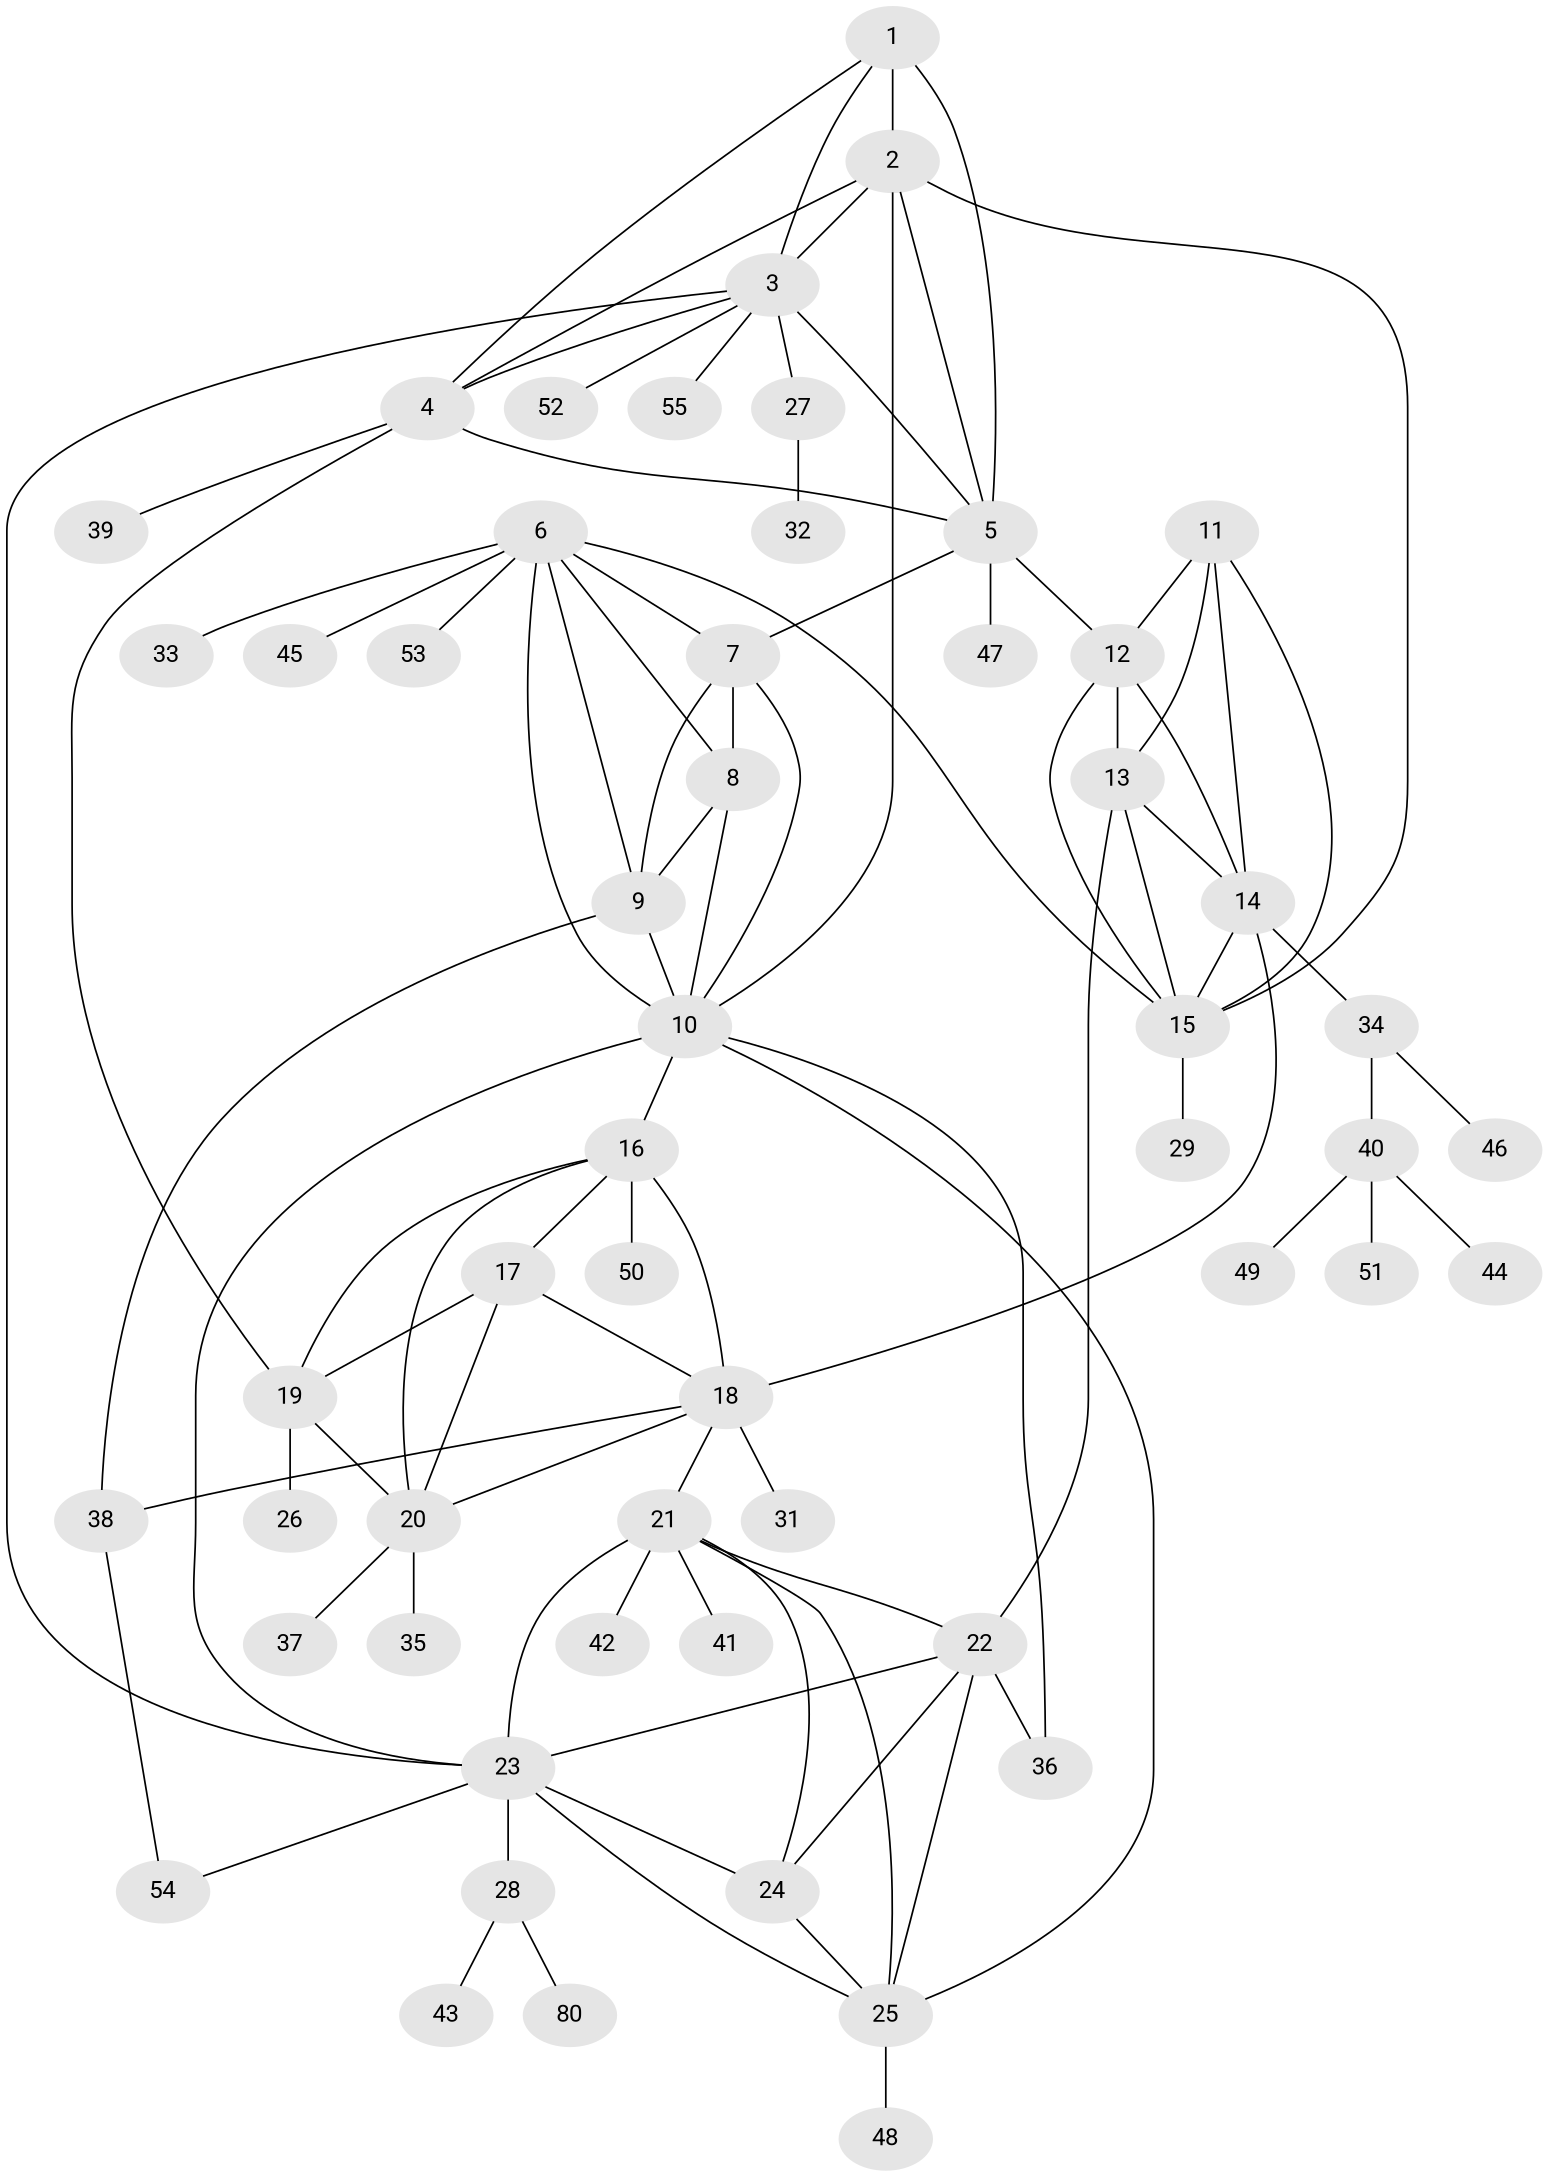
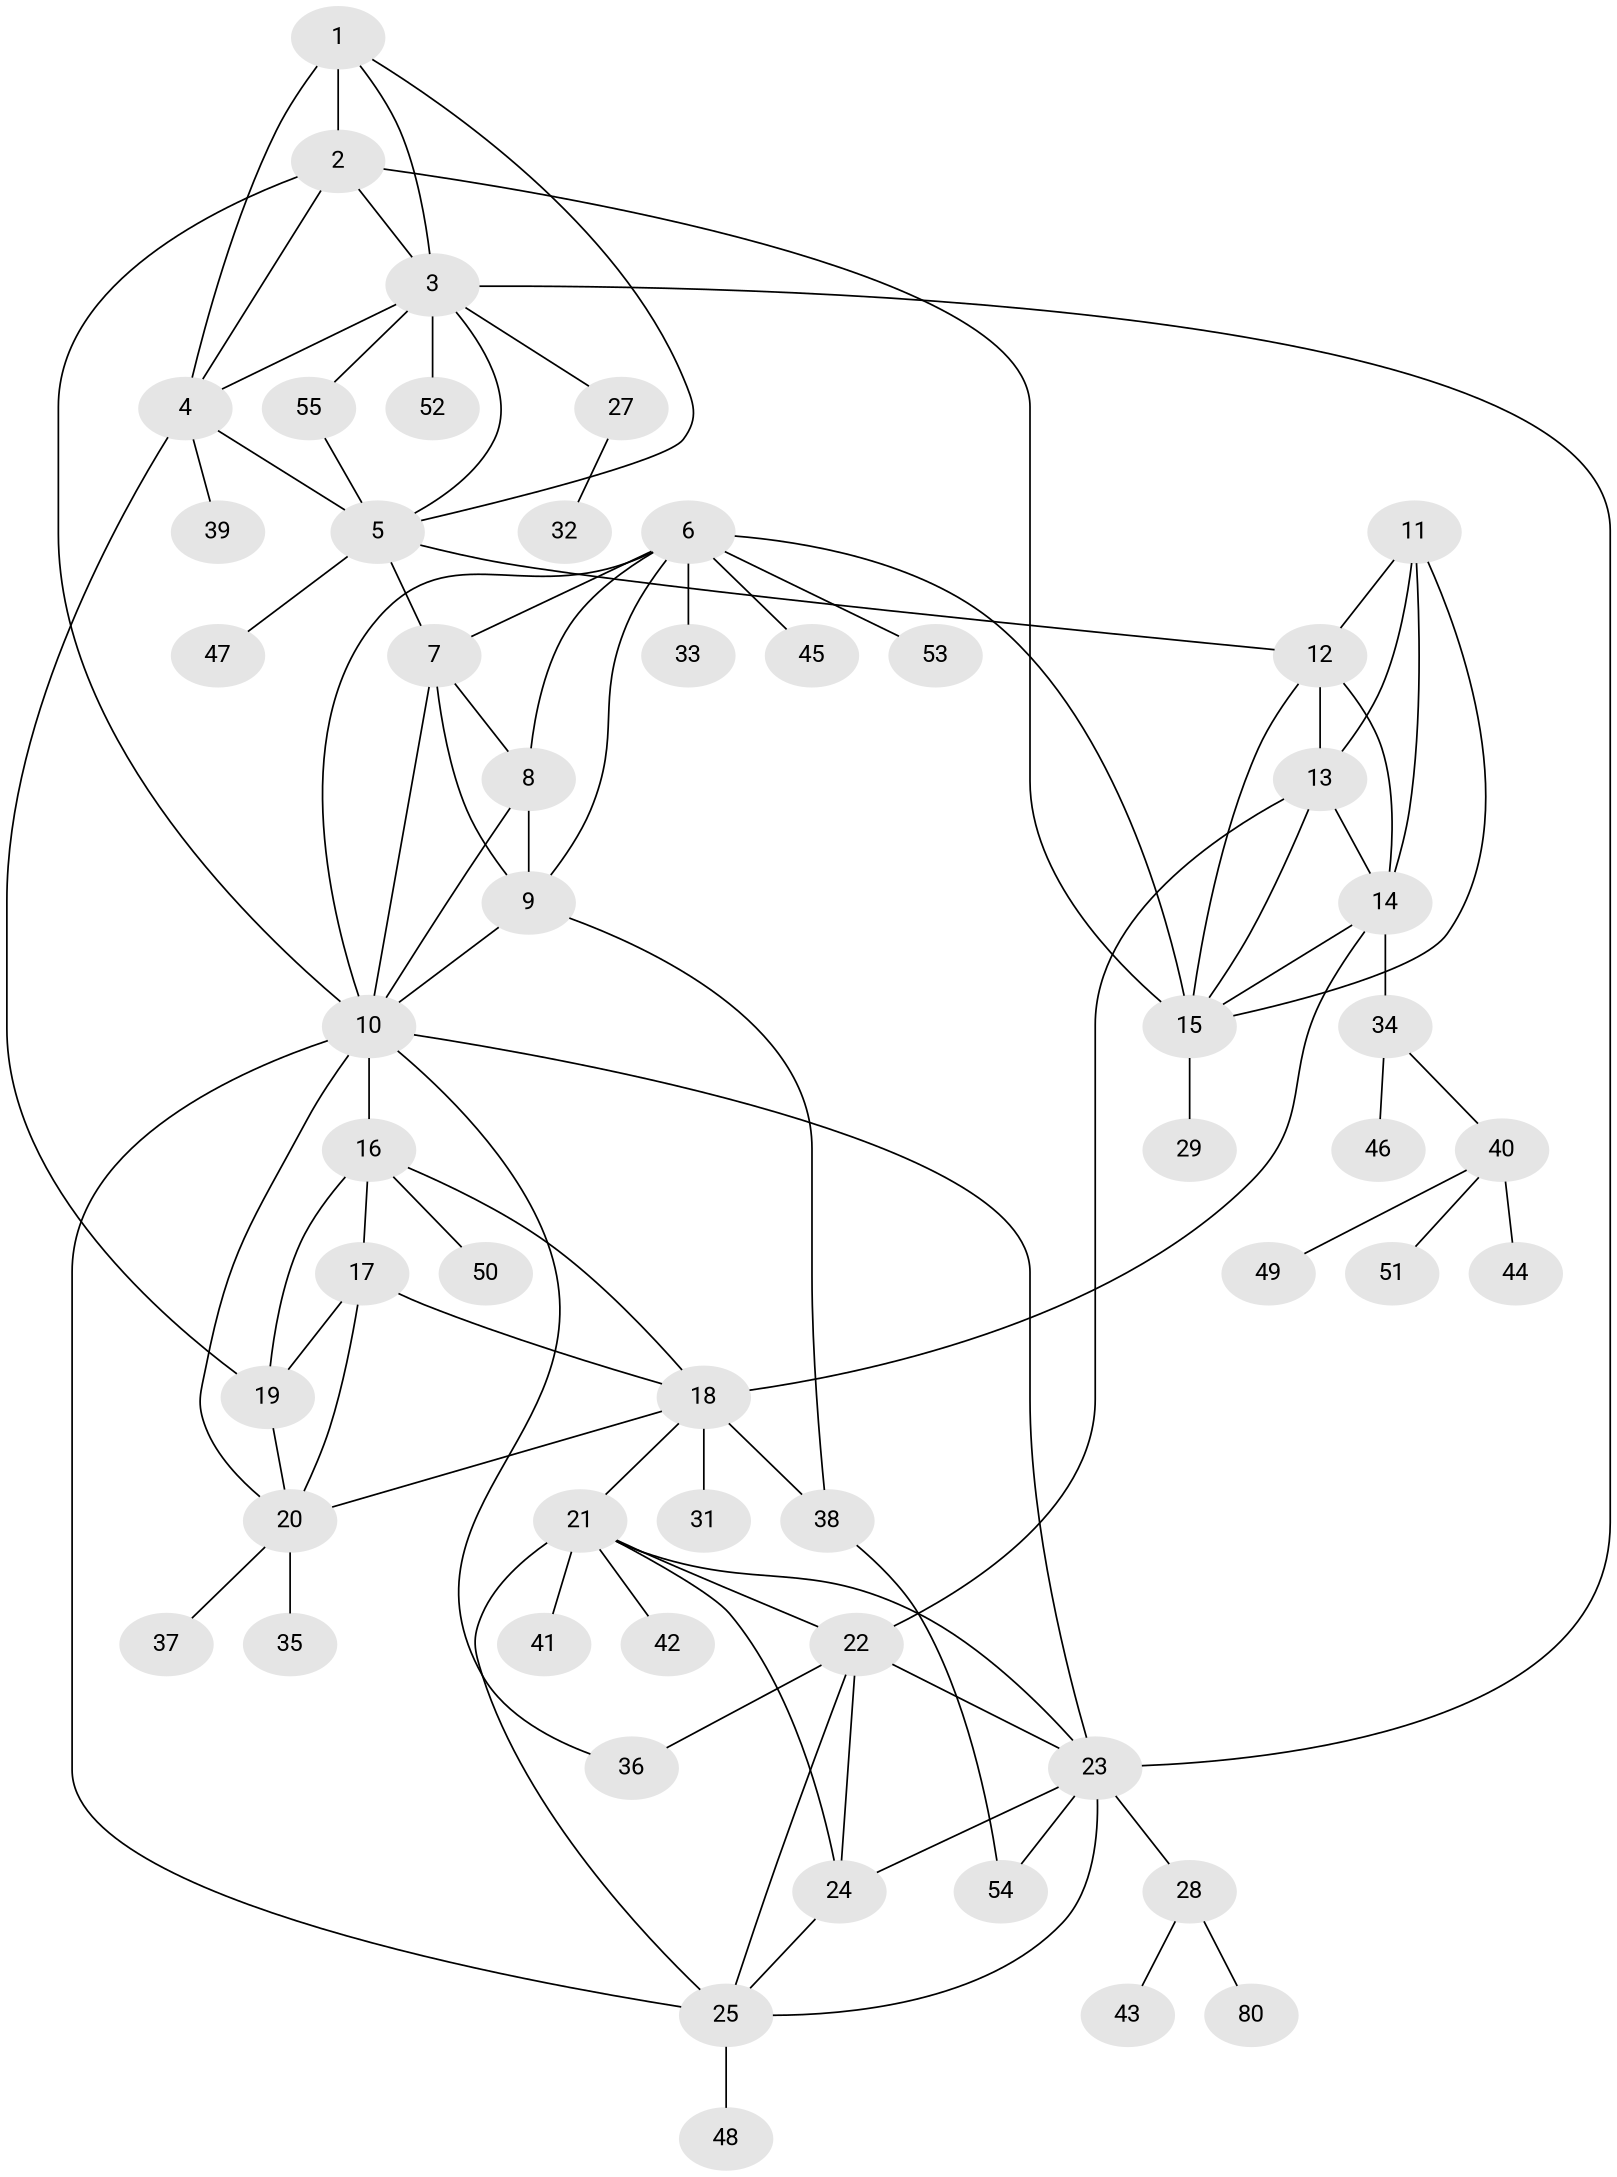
(942, 347) -> (343, 470)
(426, 1282) -> (231, 1273)
(290, 1521) -> none
